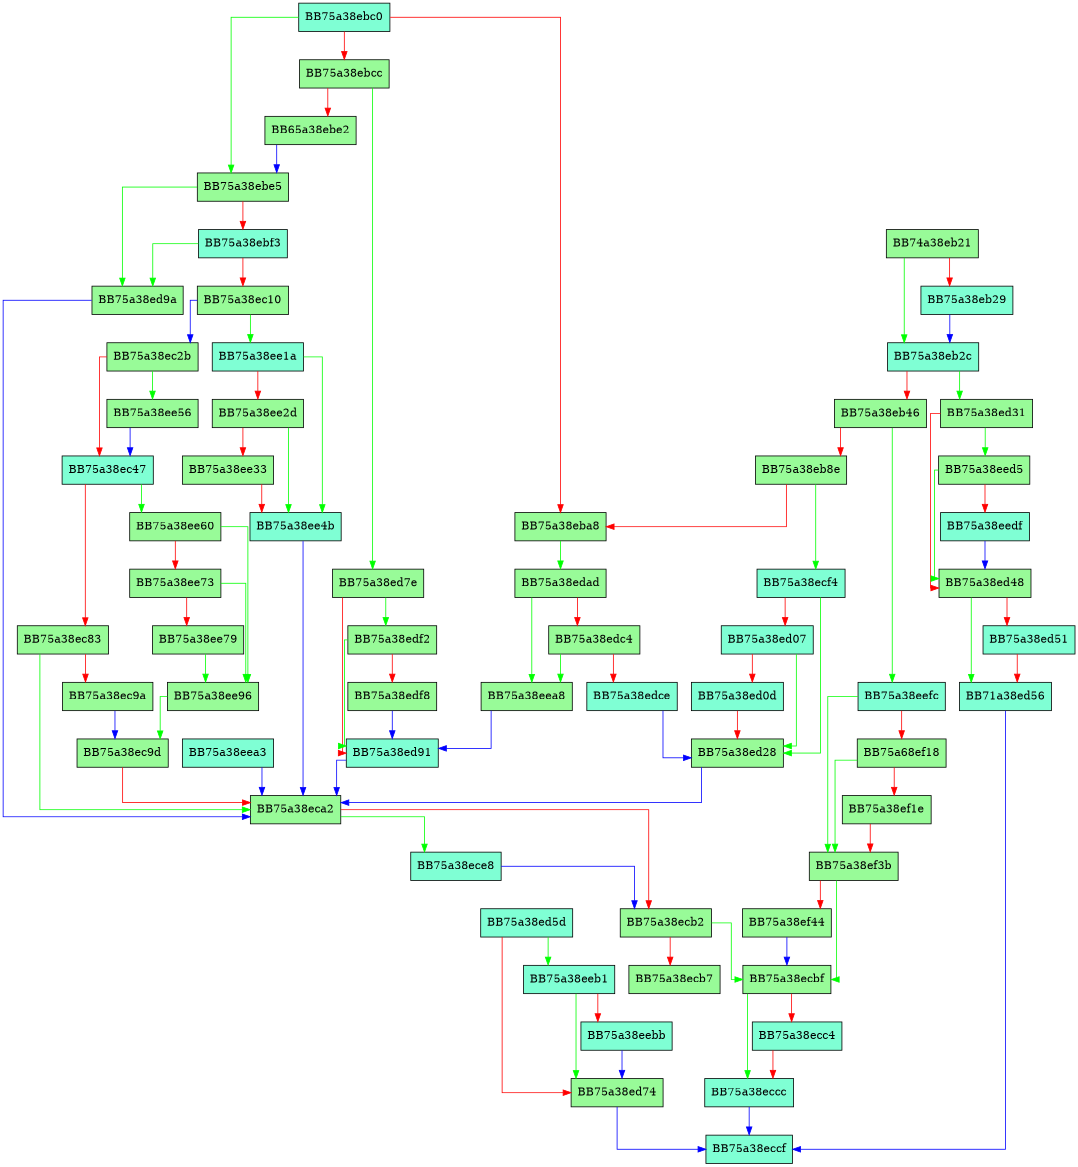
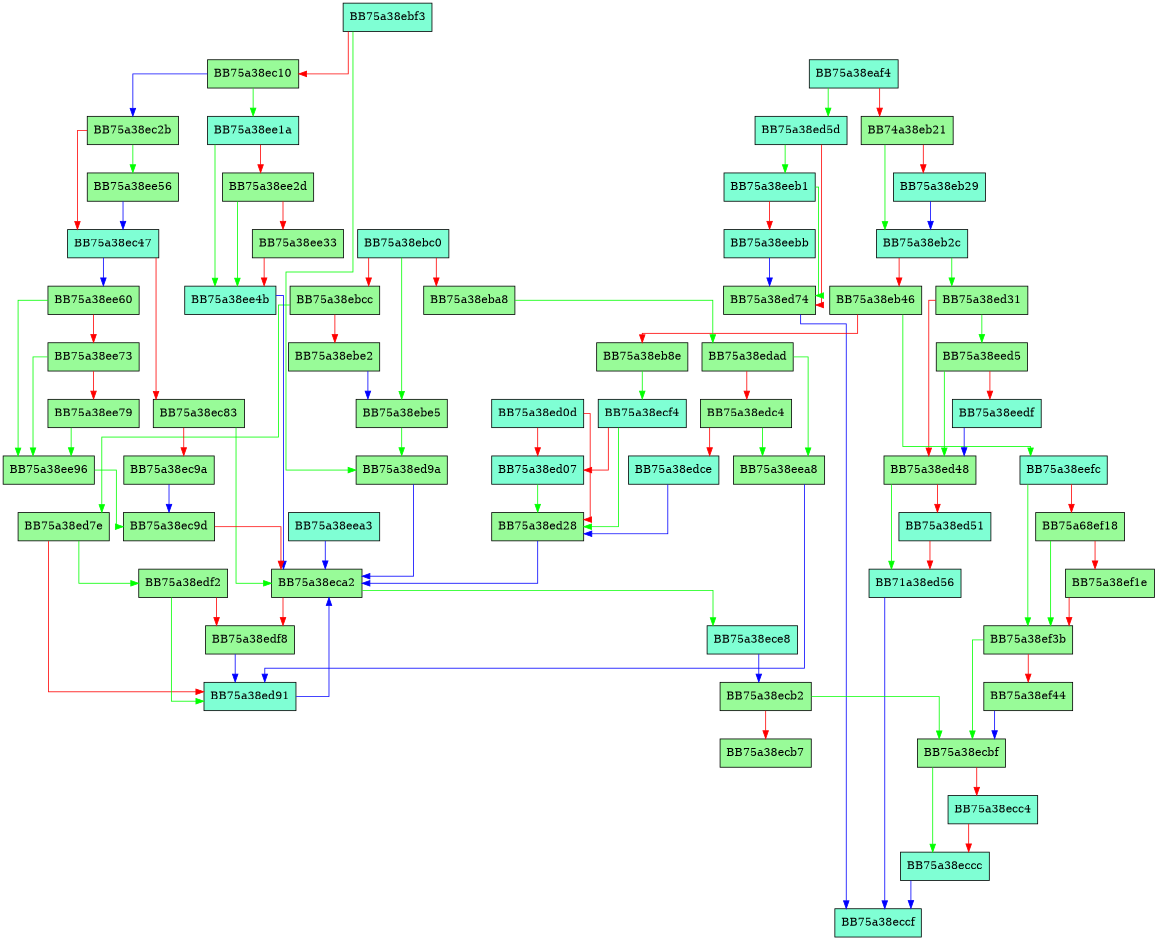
none -> (854, 74)
(311, 130) -> (334, 357)
(243, 211) -> none
(142, 494) -> (103, 268)
(721, 527) -> none
(752, 664) -> (538, 438)
(540, 810) -> (283, 608)
